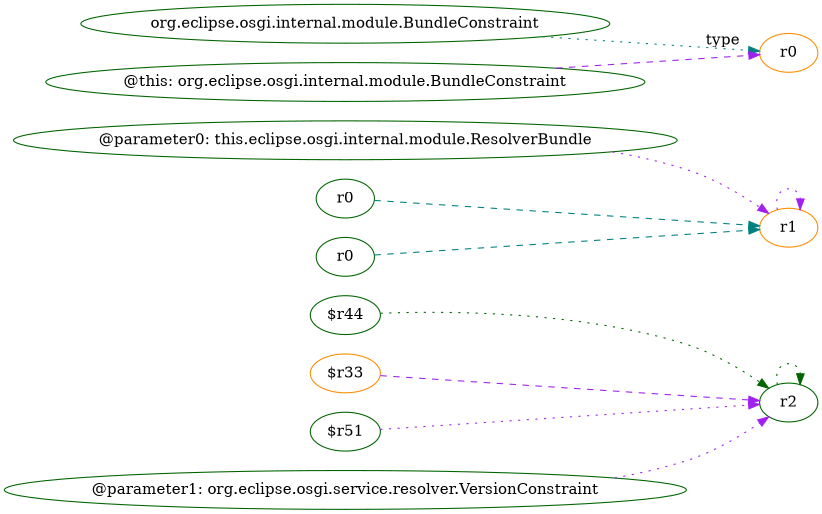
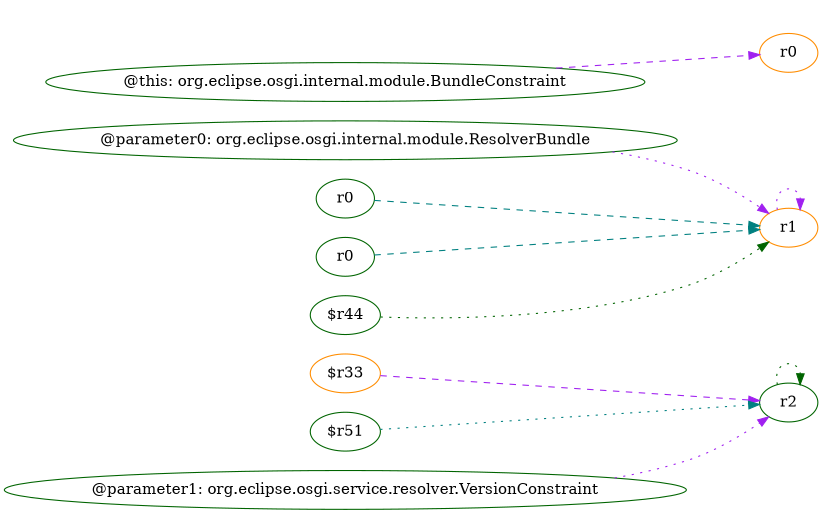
(345, 24) -> none
(345, 140) -> (345, 140)
(576, 321) -> (576, 309)
(565, 417) -> (565, 417)
